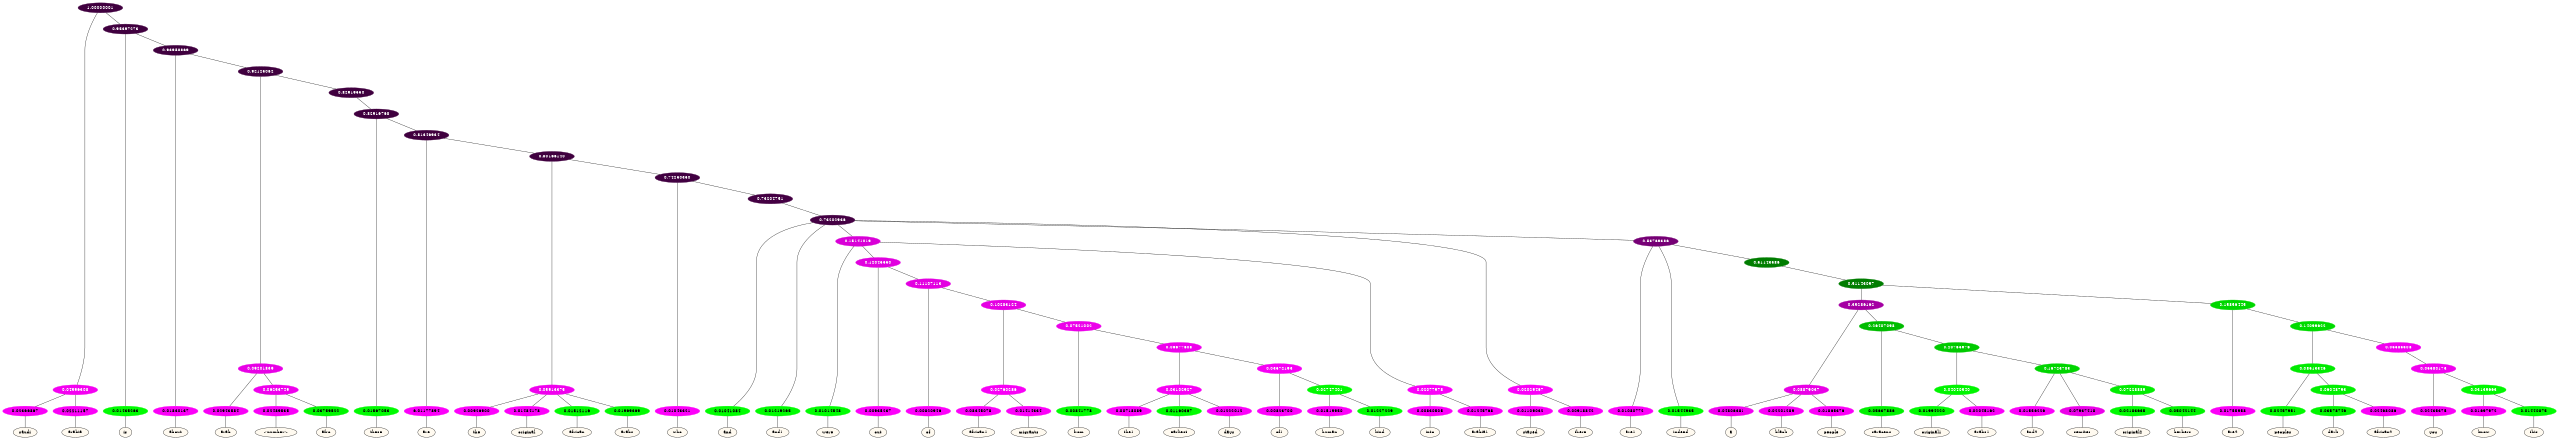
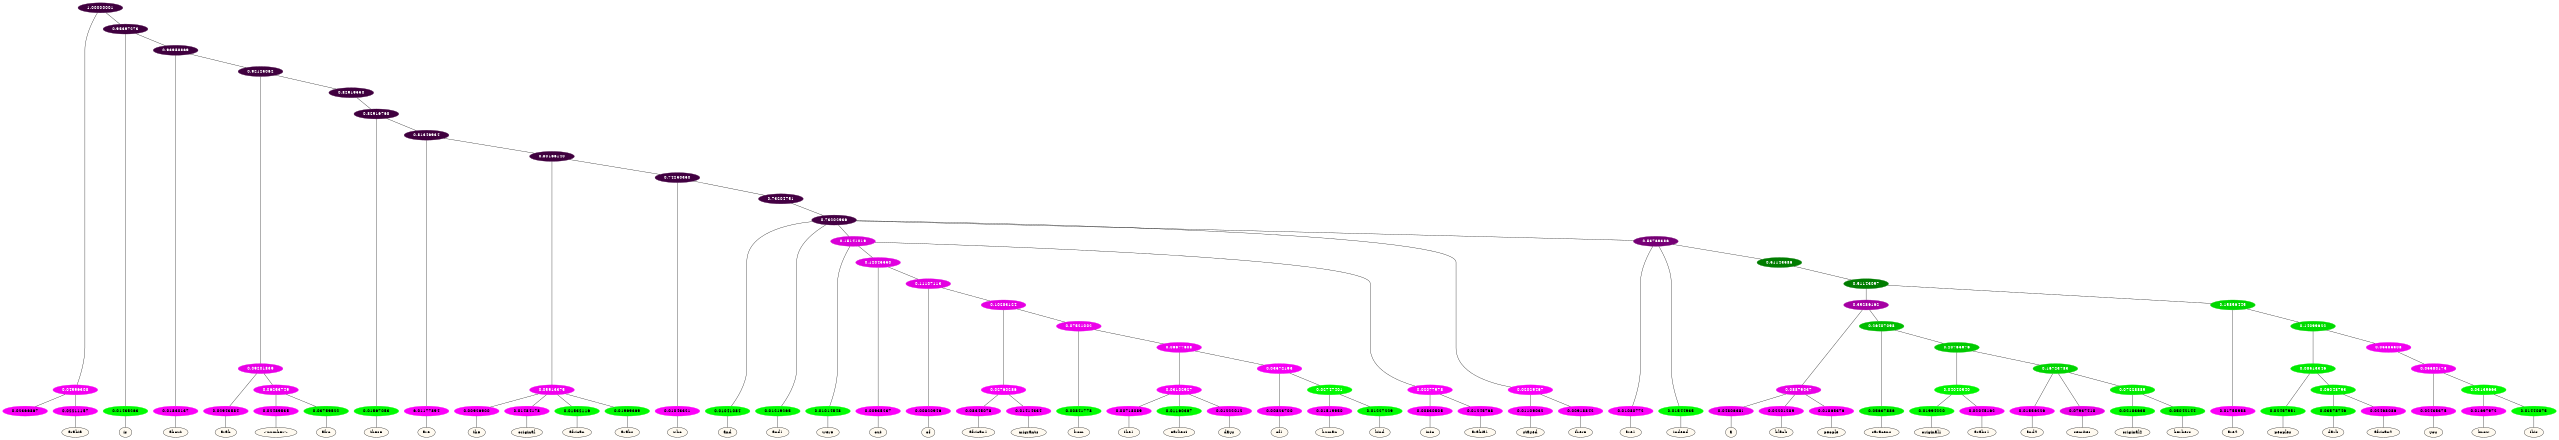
(577, 411) -> (577, 411)
(25, 432) -> none
